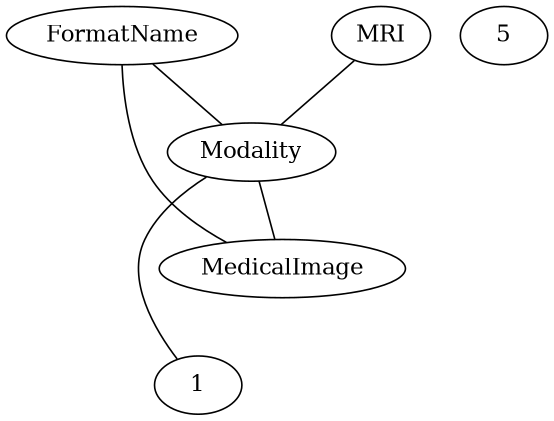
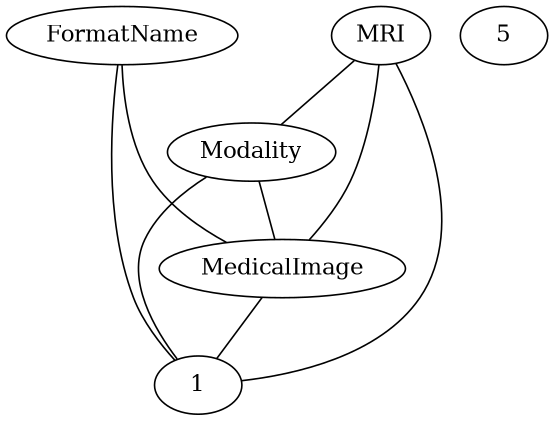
(187, 94) -> (116, 220)
none -> (359, 159)
none -> (430, 278)
none -> (239, 328)
